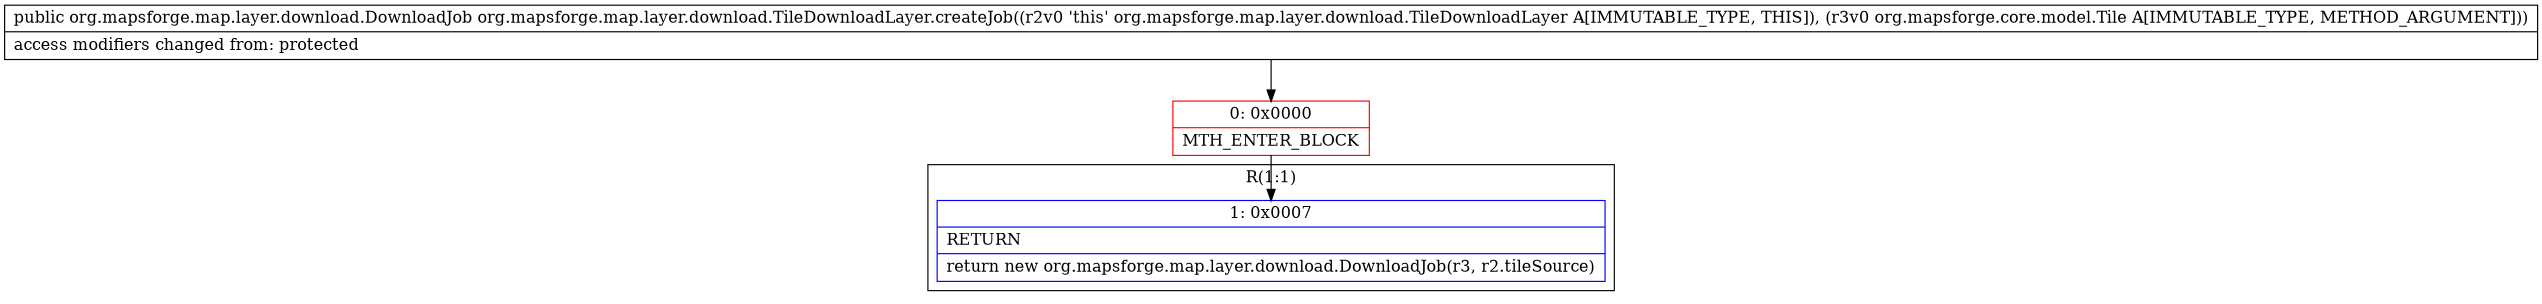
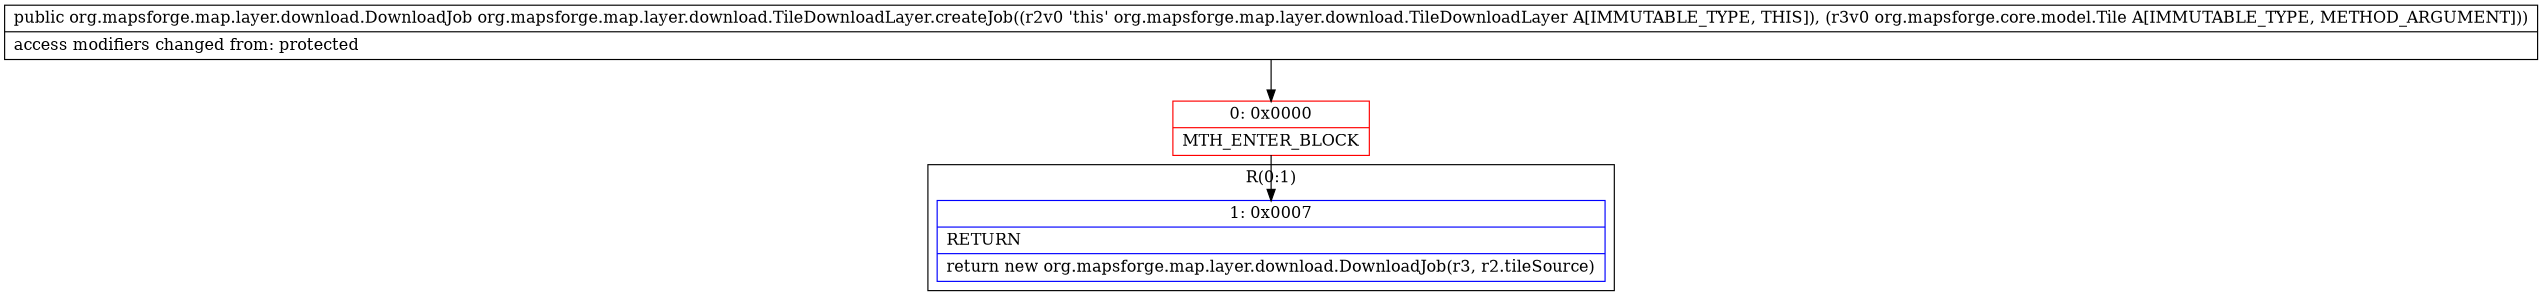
(1271, 178) -> (1271, 178)
